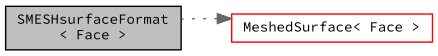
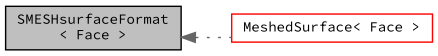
(199, 19) -> (214, 38)
